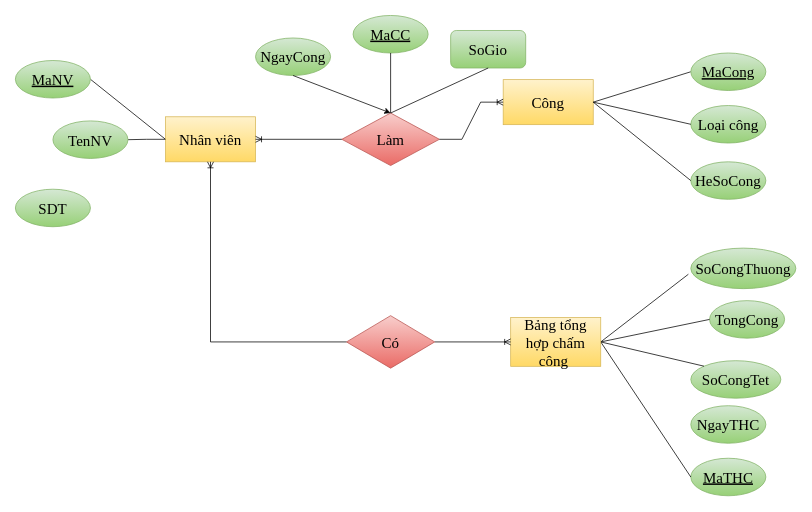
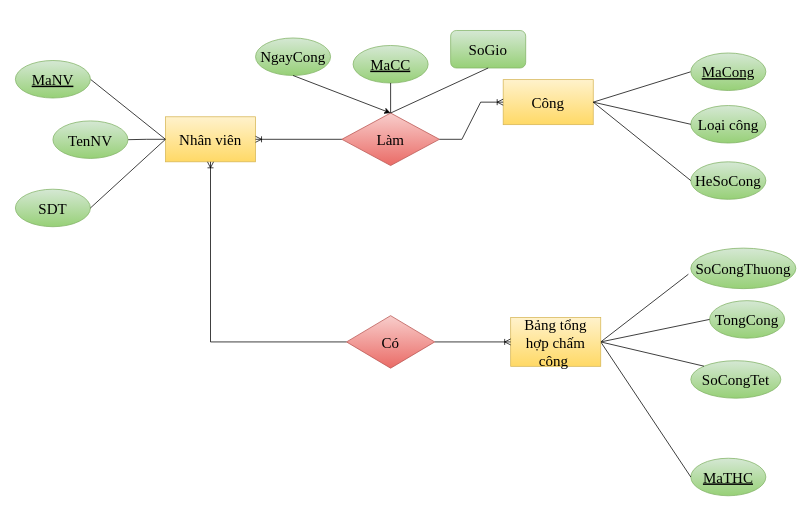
(390, 34) -> (390, 64)
none -> (127, 174)
(728, 424) -> none
